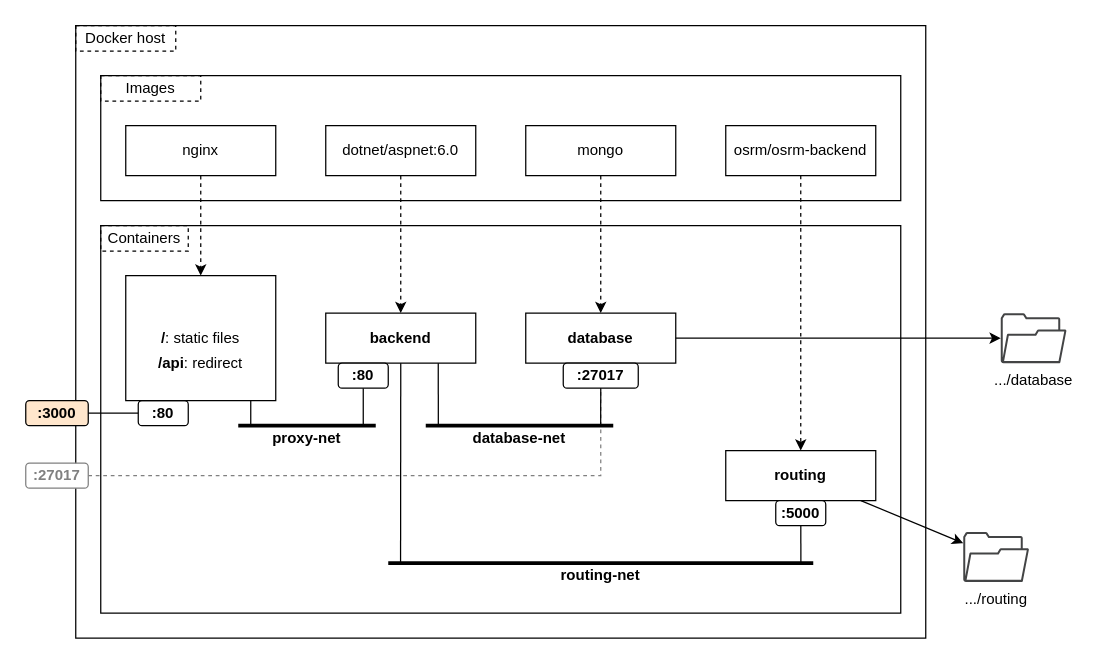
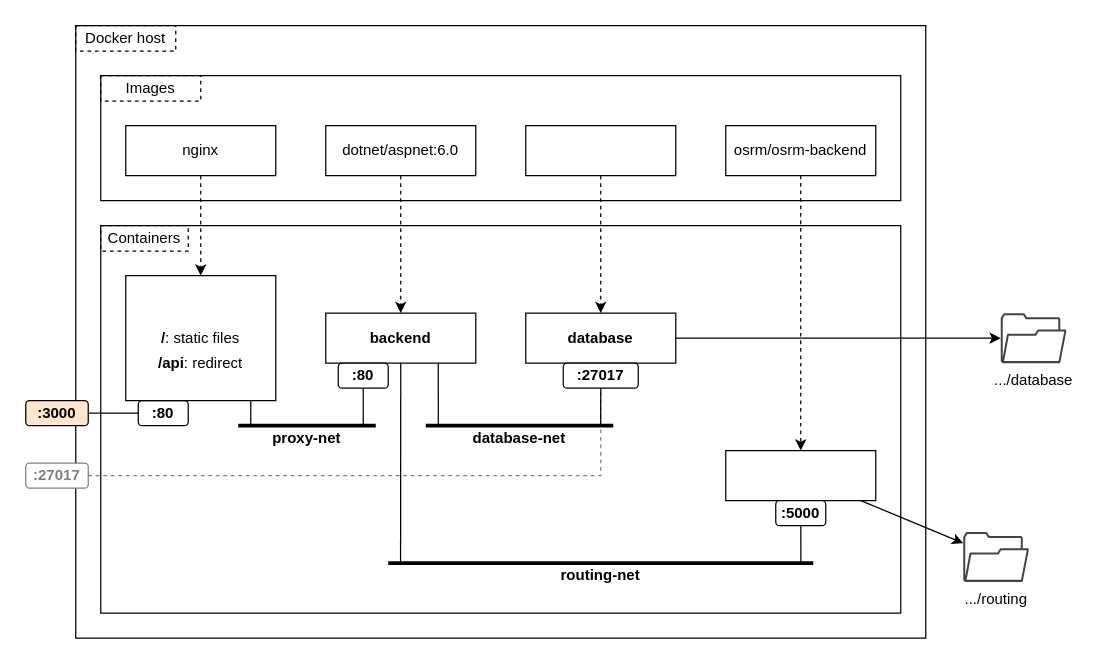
(601, 151) -> none
(801, 476) -> none
